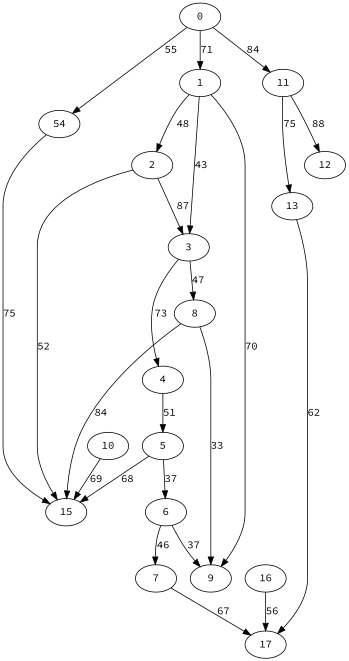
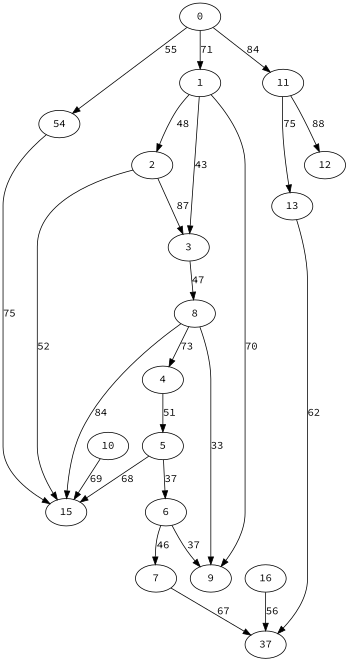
(153, 306) -> (181, 343)
(266, 645) -> (266, 645)
